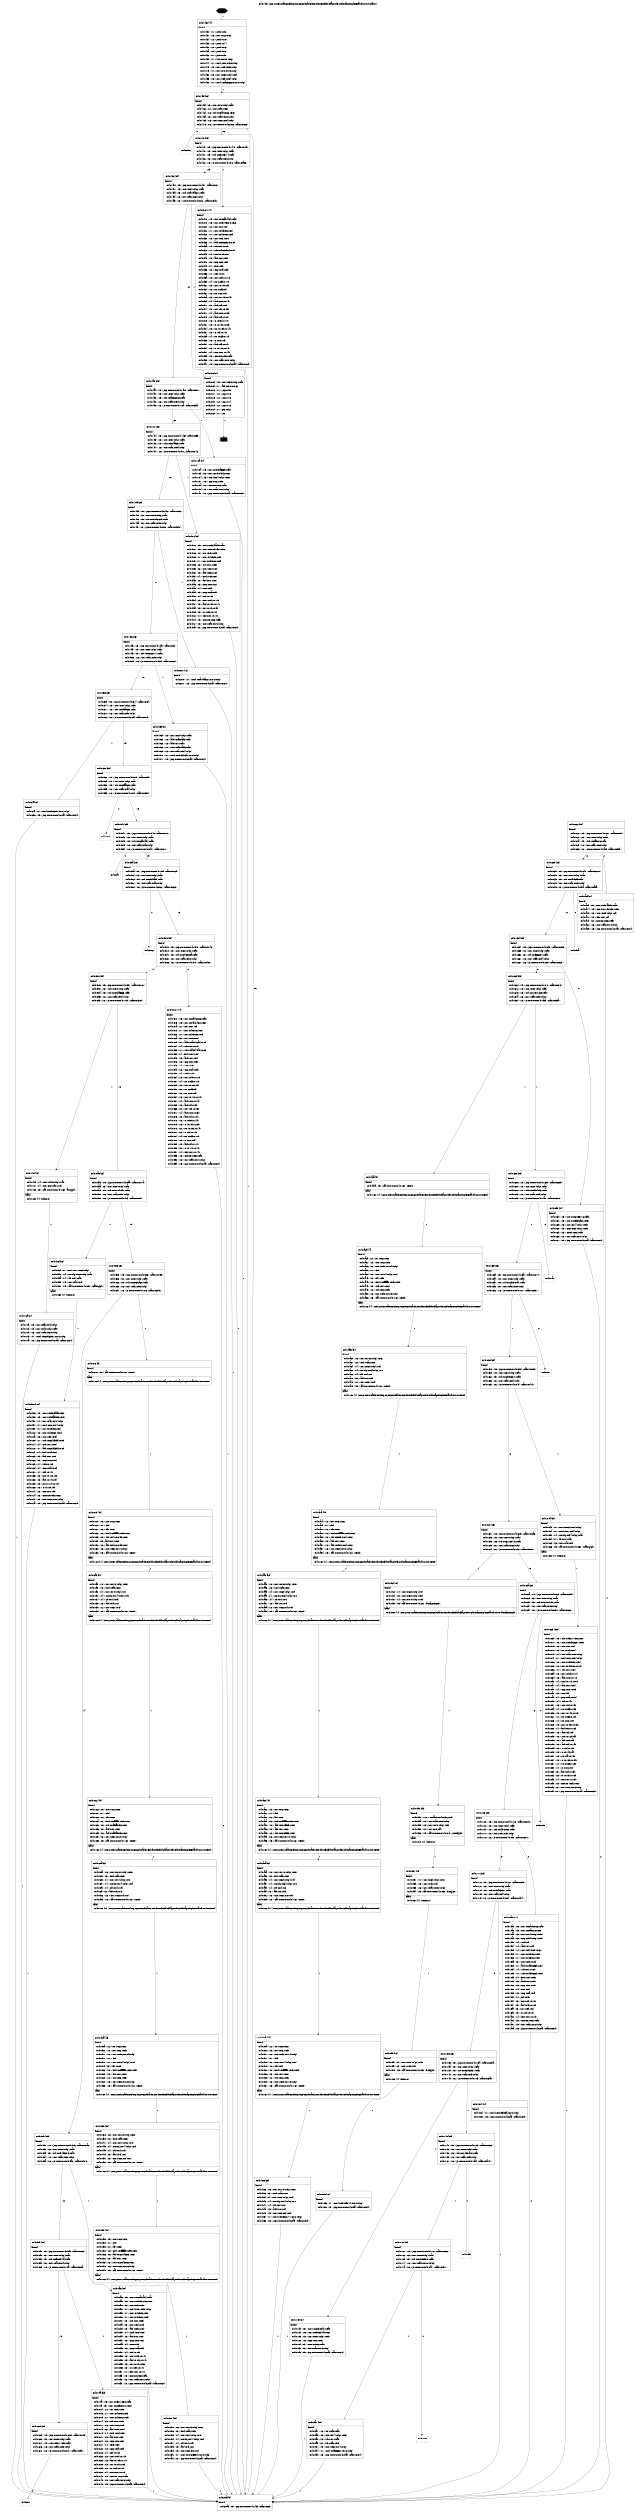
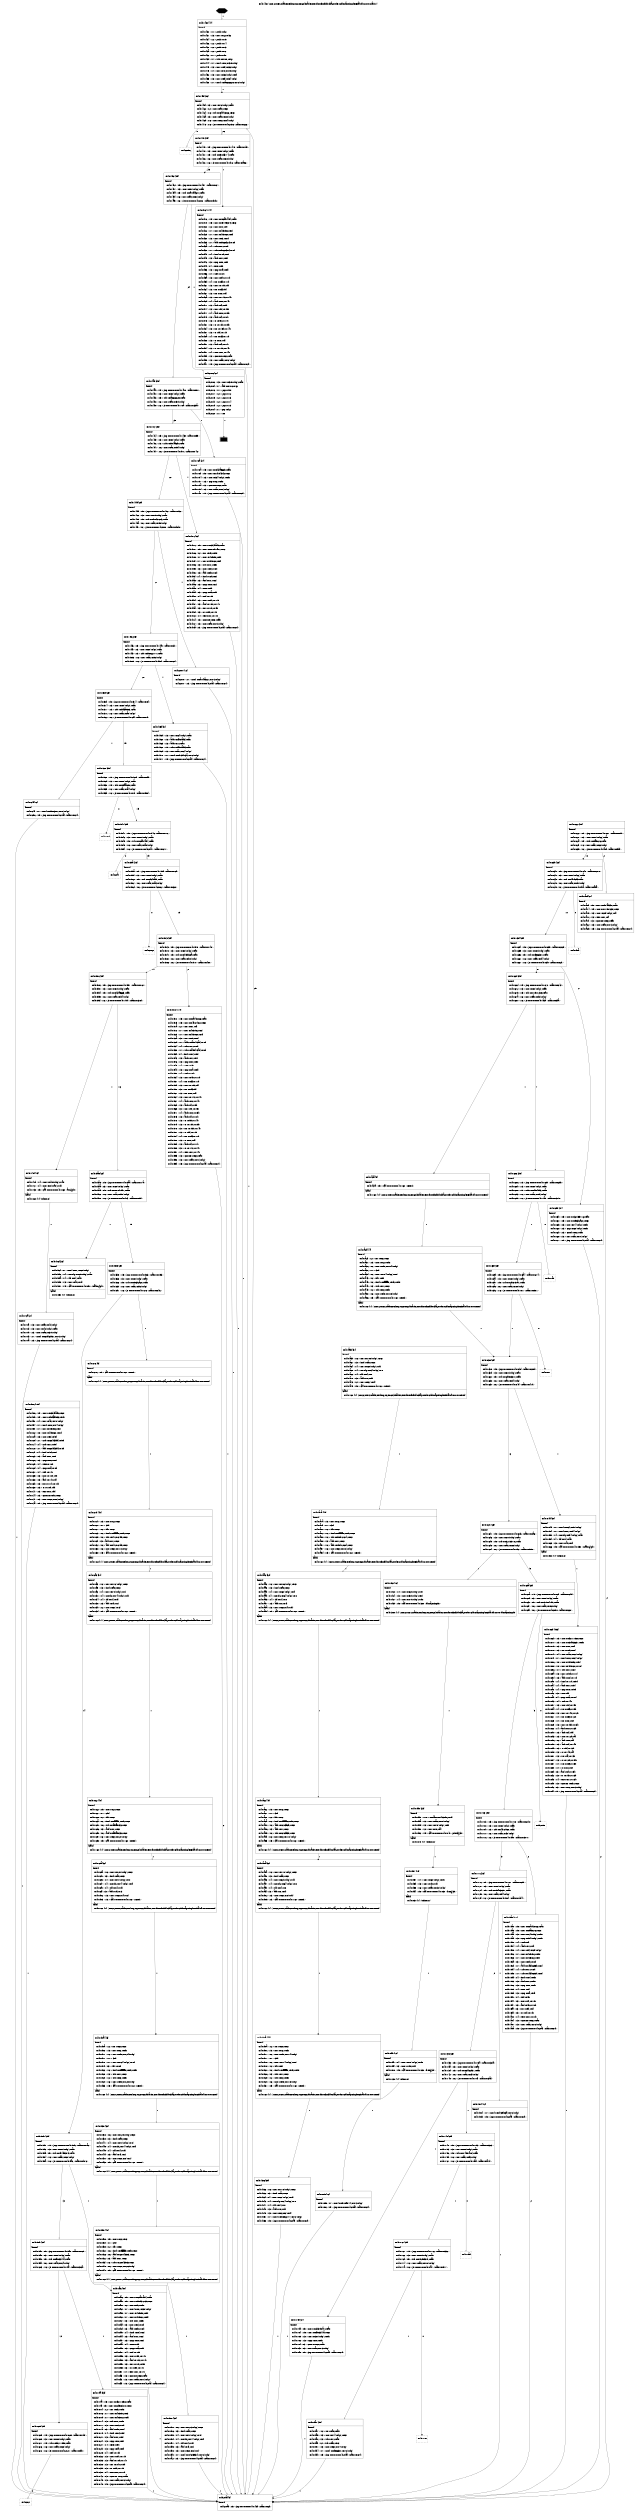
(411, 1328) -> (471, 1333)
(73, 1350) -> none
